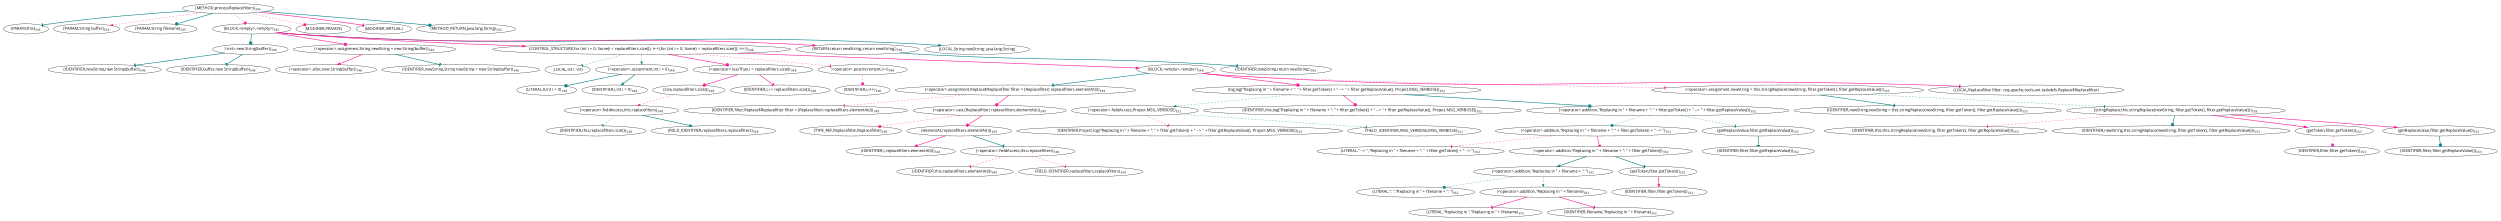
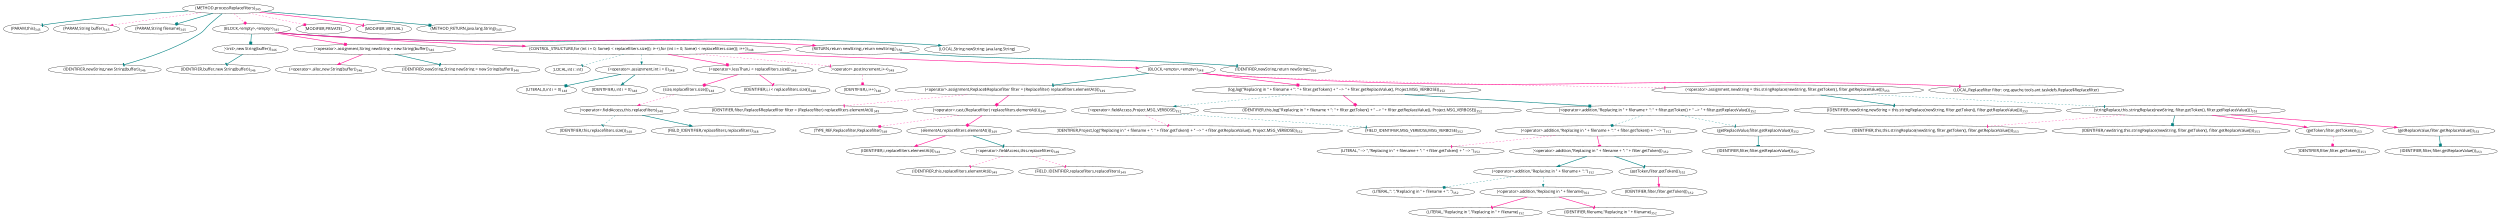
(180, 59) -> (177, 46)
